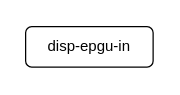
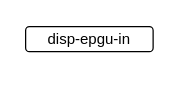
(89, 47) -> (89, 39)
